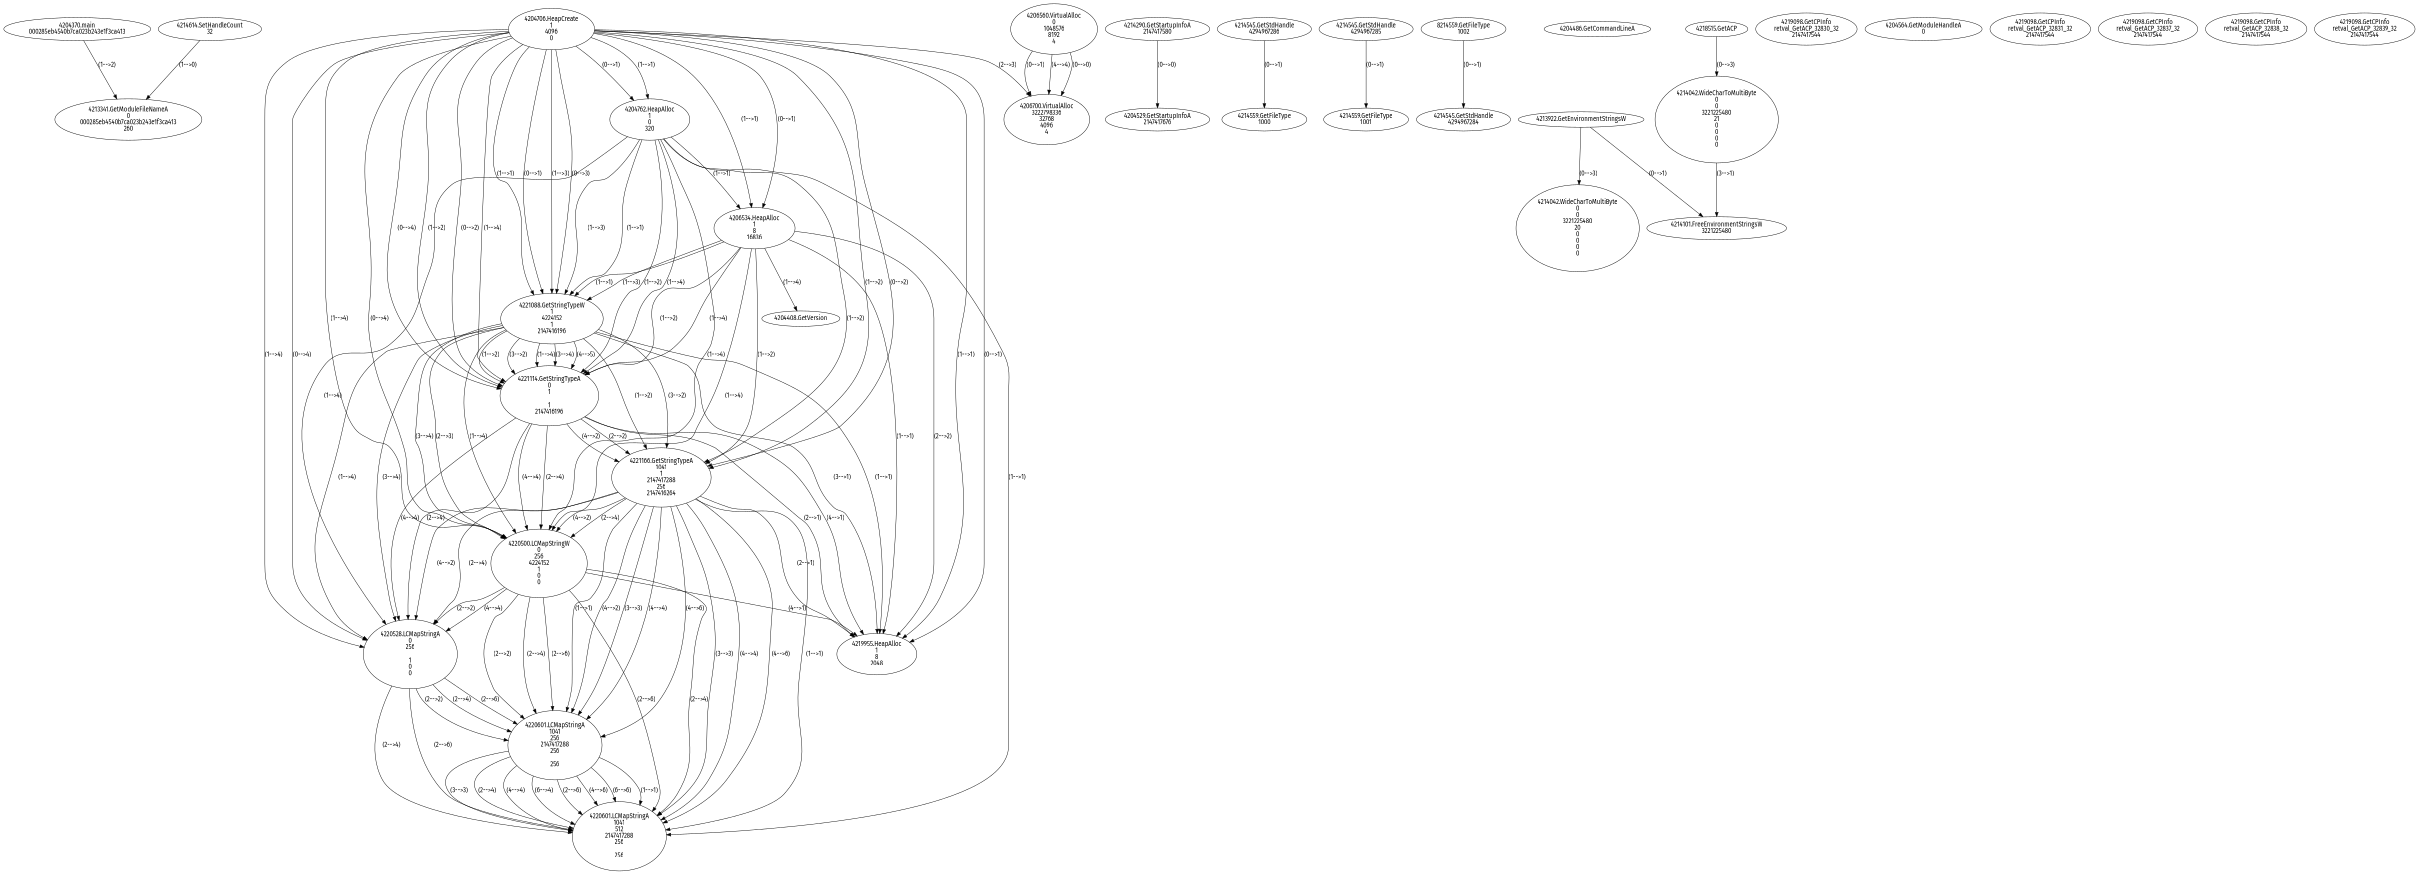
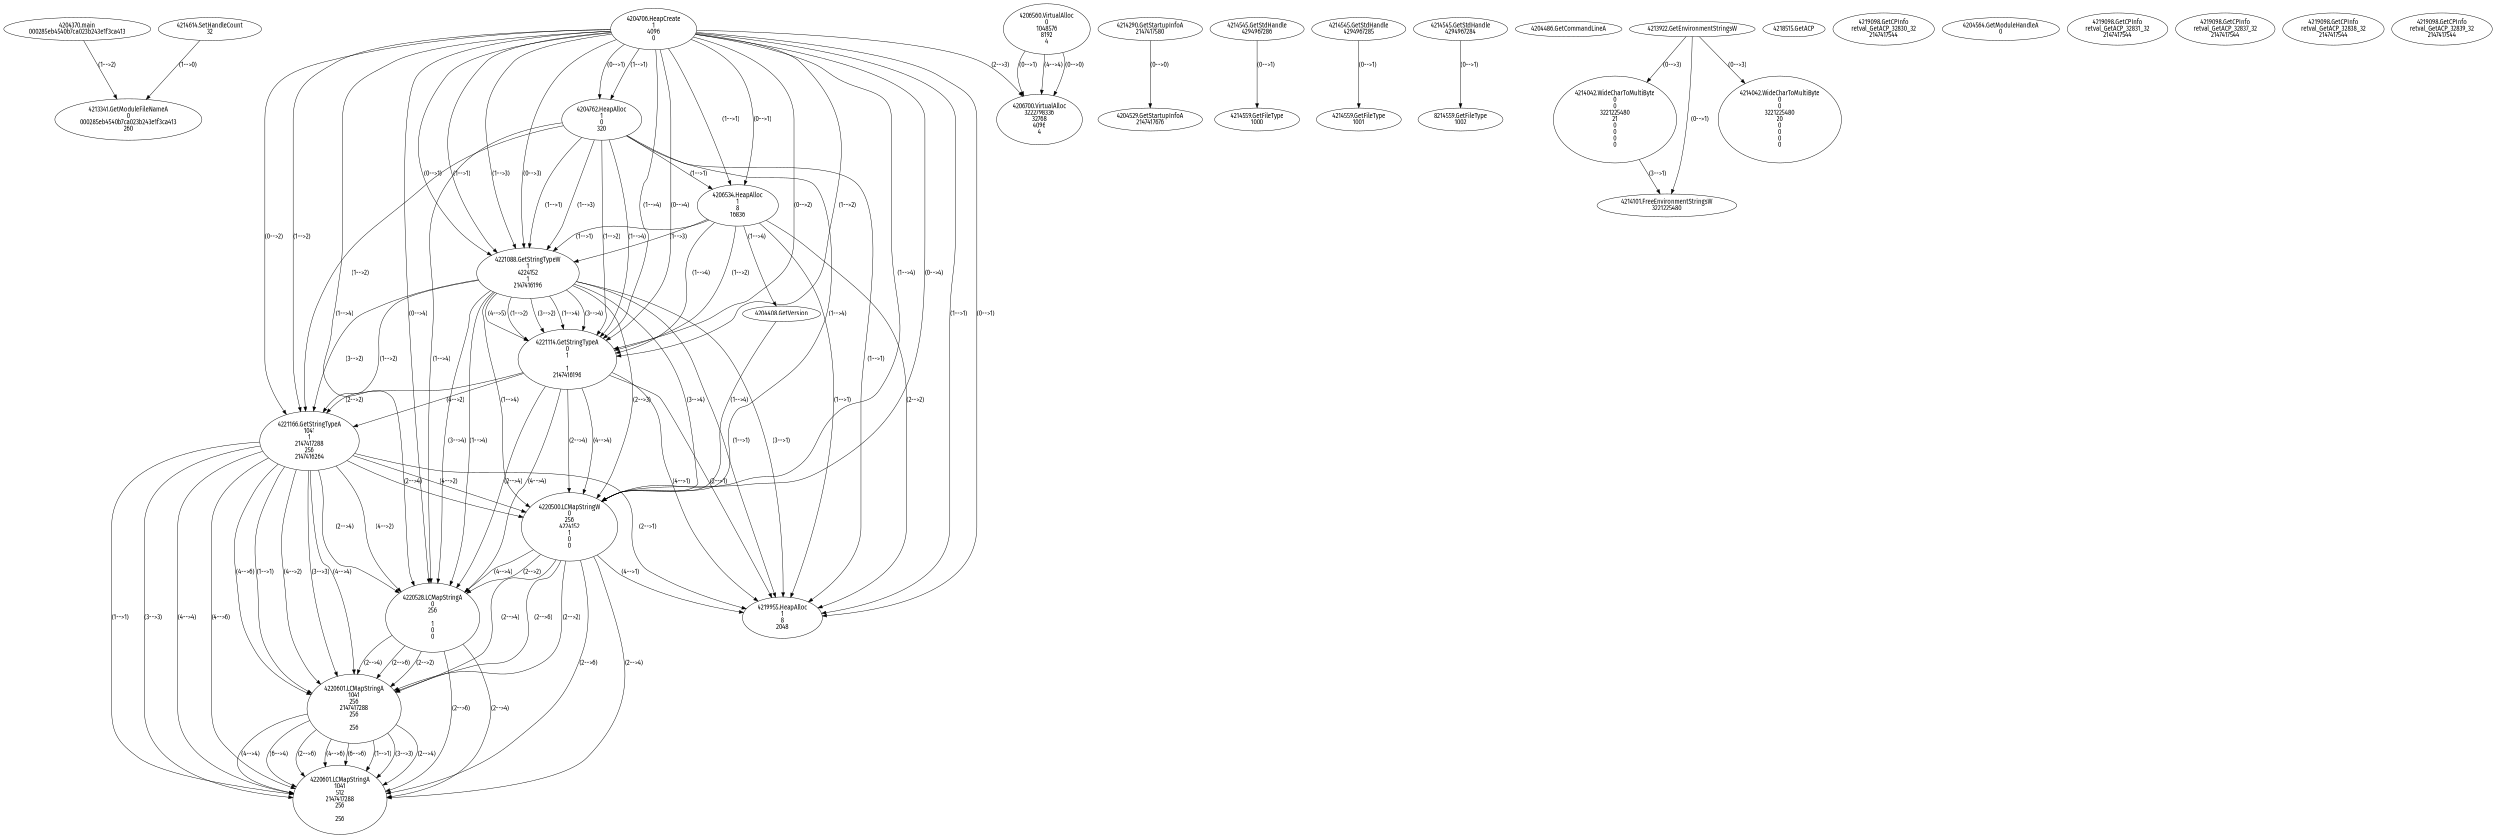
(1717, 54) -> (1668, 58)
(1464, 72) -> (1460, 72)
(757, 364) -> none
(698, 425) -> (721, 450)
(1009, 518) -> (872, 279)
